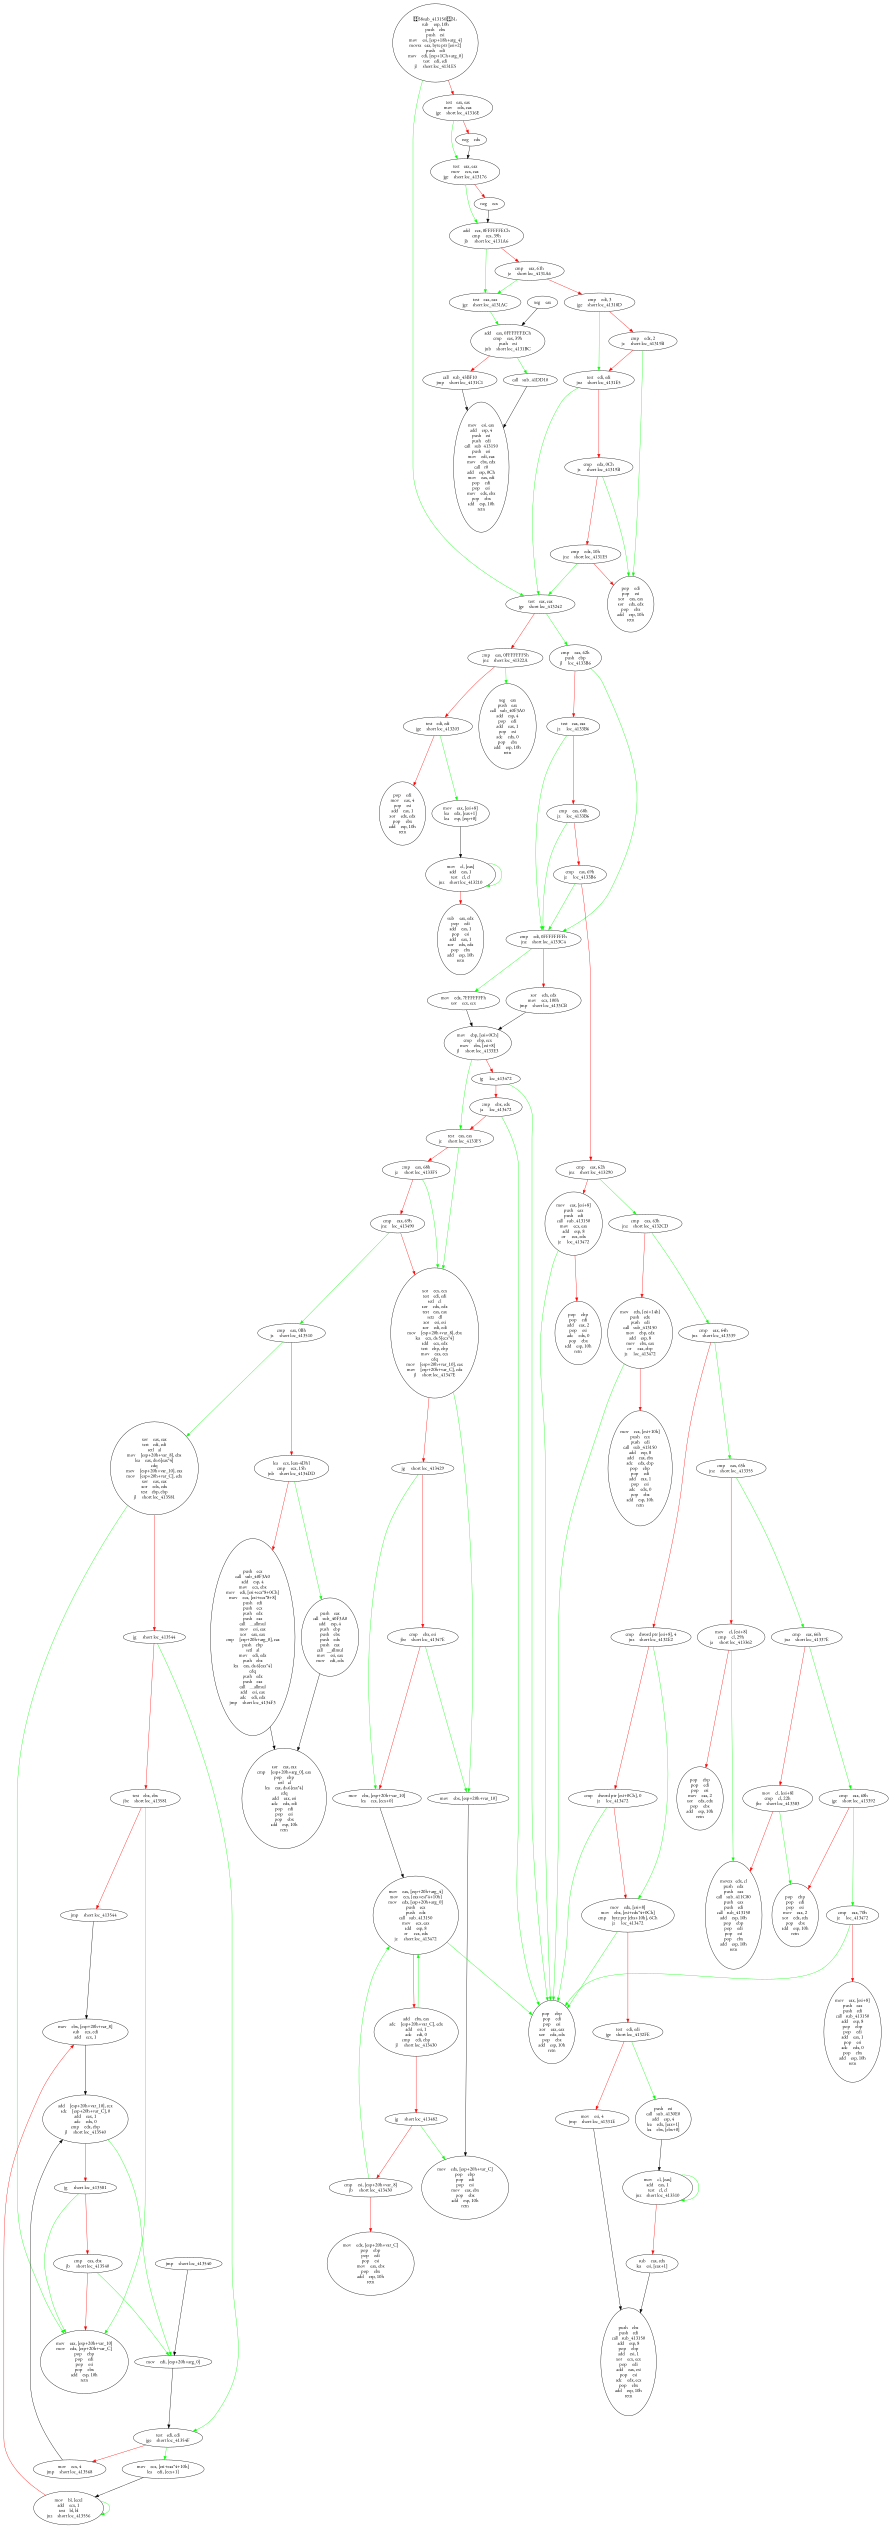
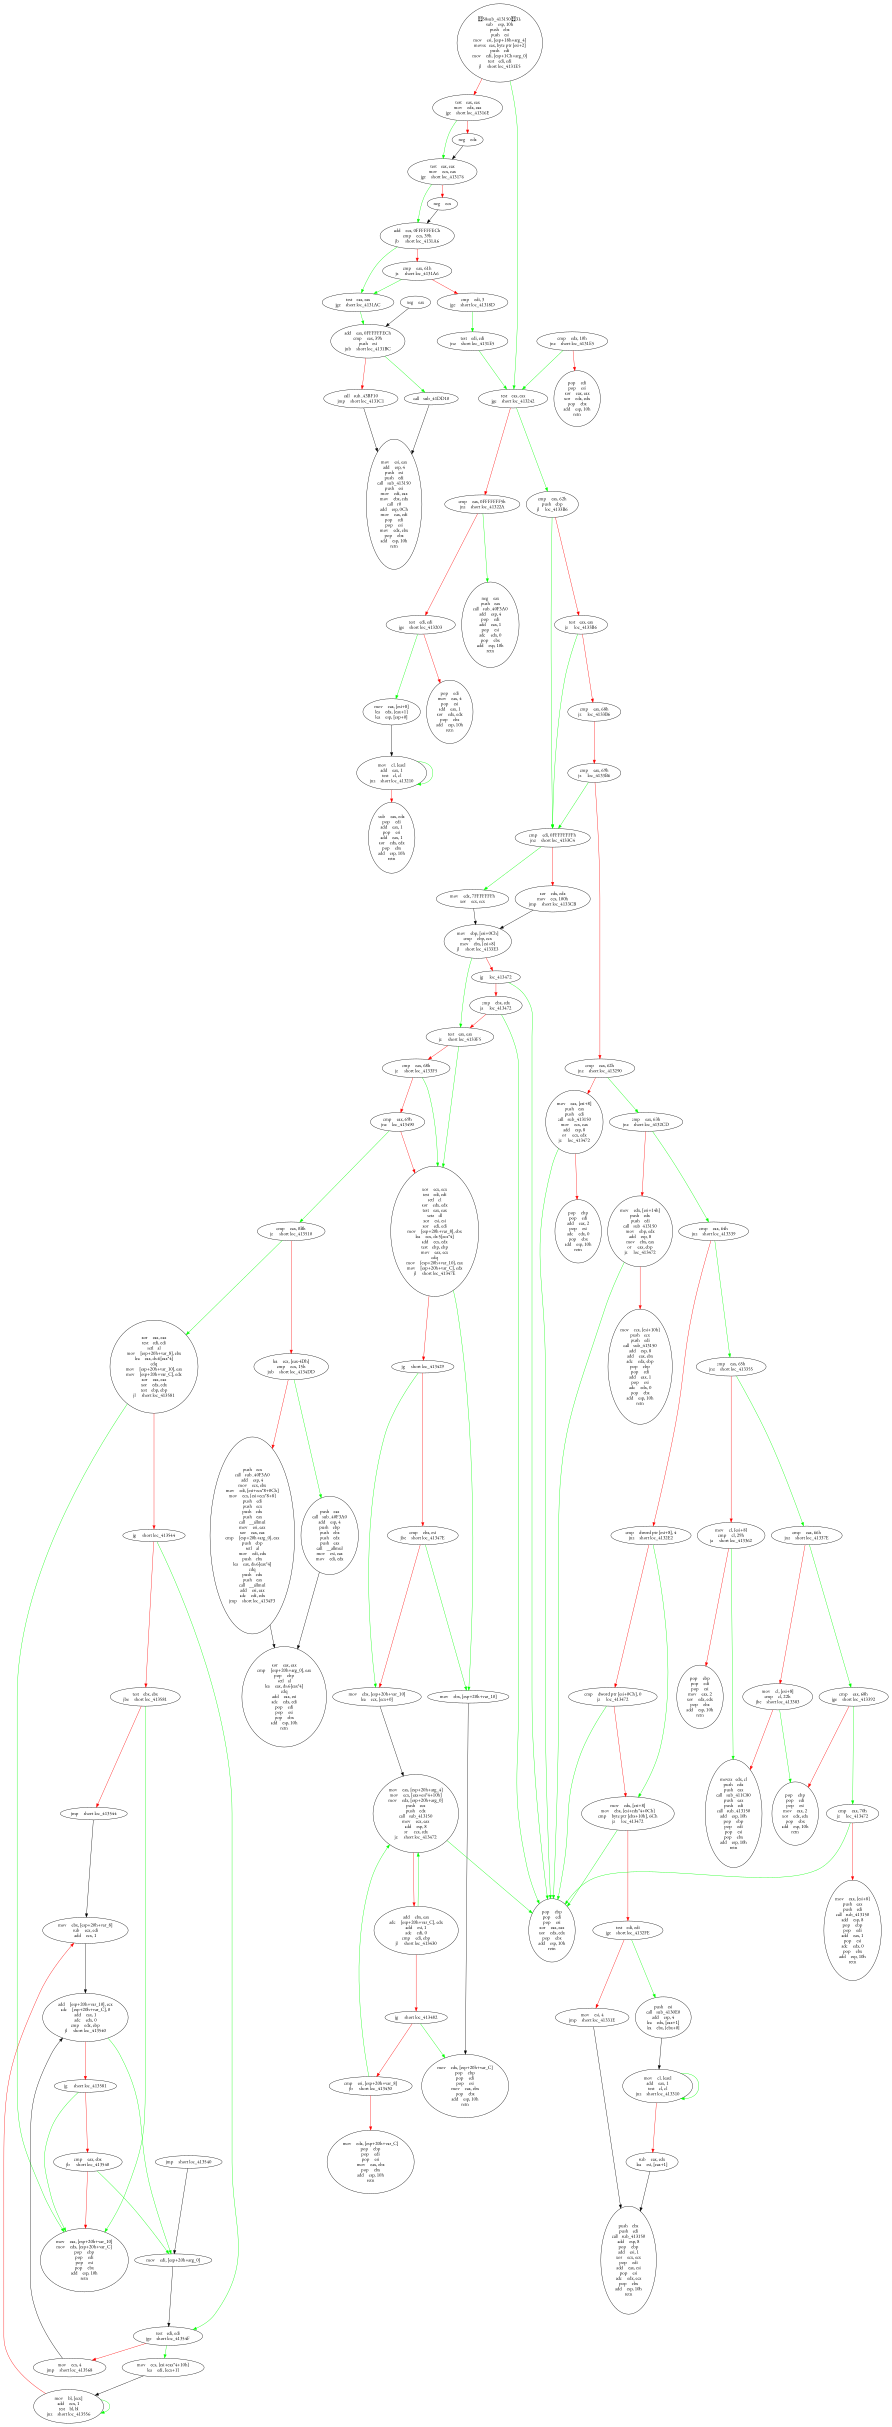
(643, 341) -> none
(599, 467) -> none
(547, 873) -> none
